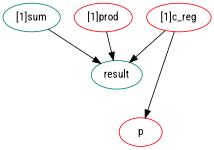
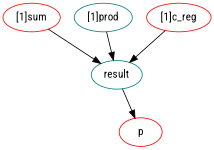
(32, 18) -> (32, 18)
(103, 18) -> (103, 18)
(161, 71) -> (127, 100)
